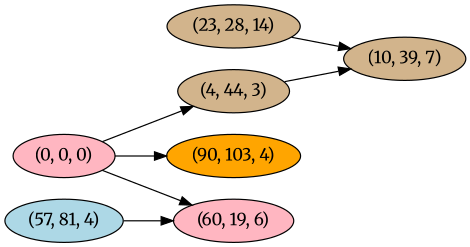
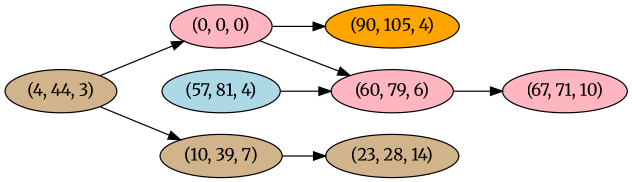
(315, 42) -> (298, 156)
none -> (565, 91)
(142, 126) -> (136, 61)
(234, 156) -> (392, 26)
(234, 221) -> (392, 91)
